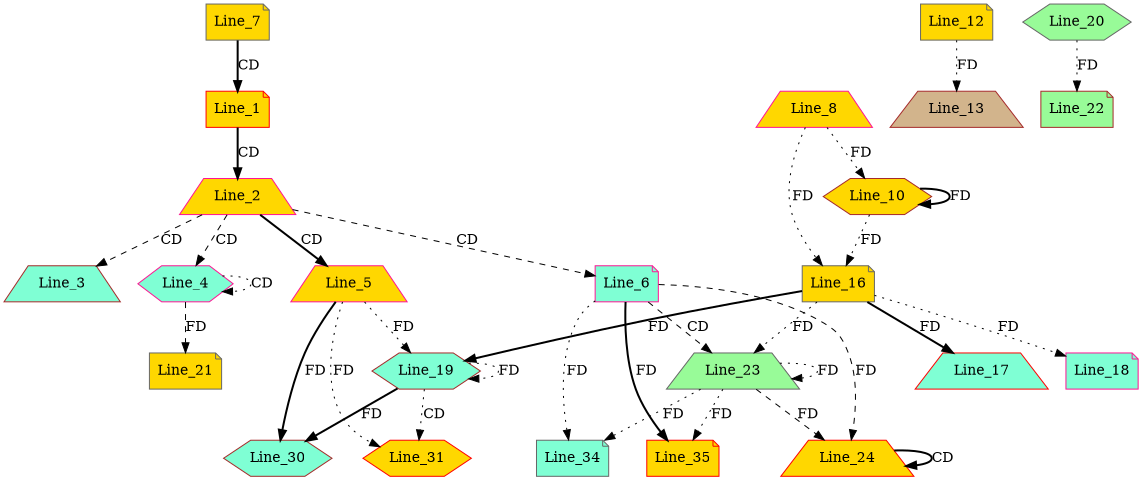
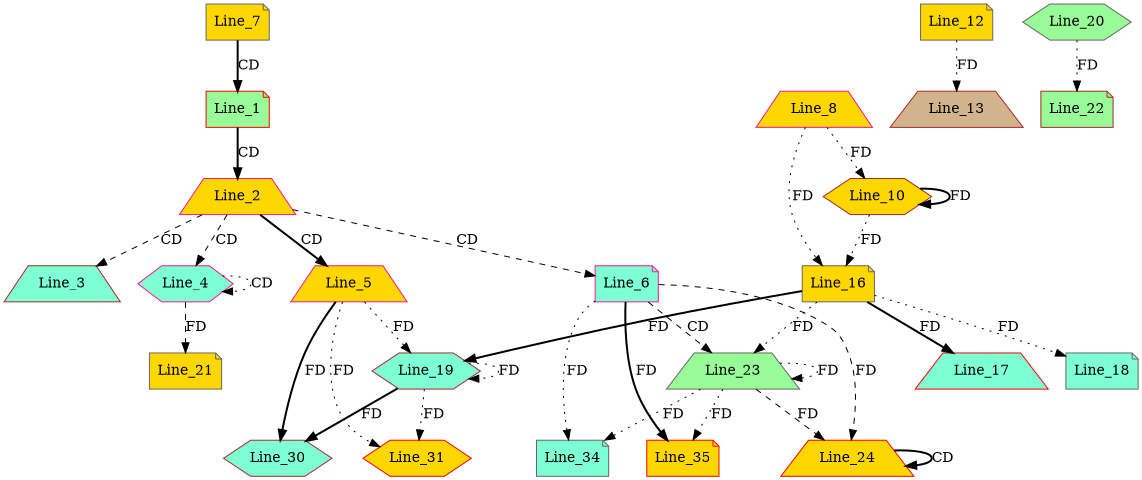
(238, 109) -> (238, 109)
(1102, 371) -> (1102, 371)
(434, 415) -> (434, 415)
